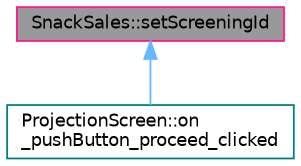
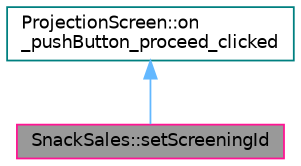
(150, 82) -> (150, 101)
